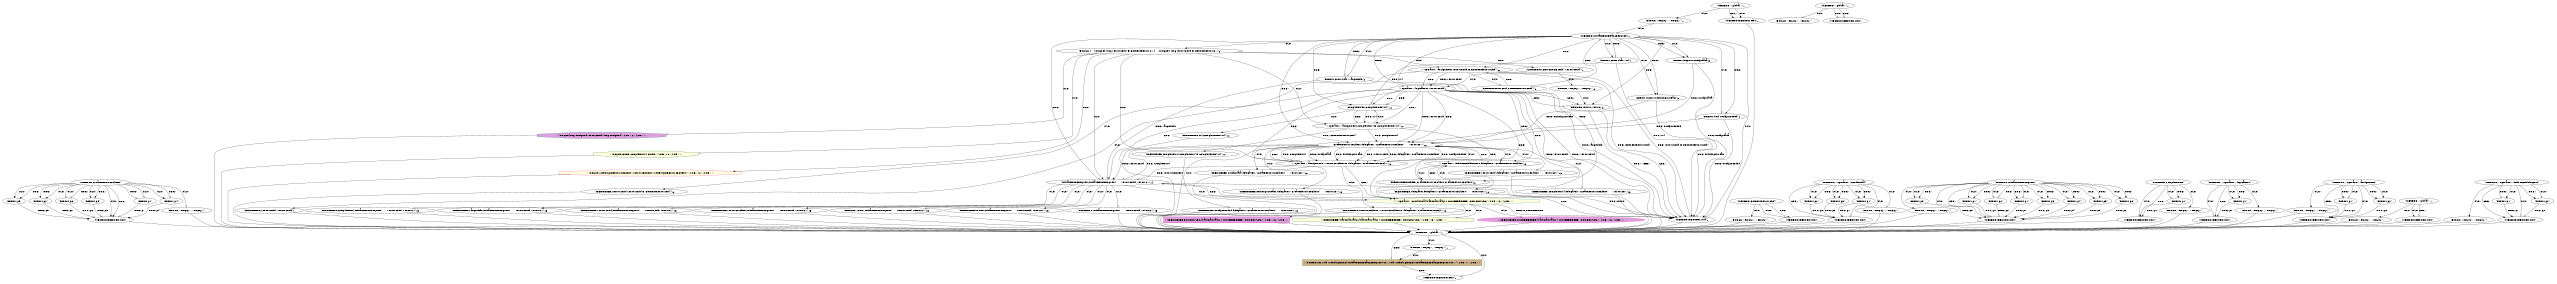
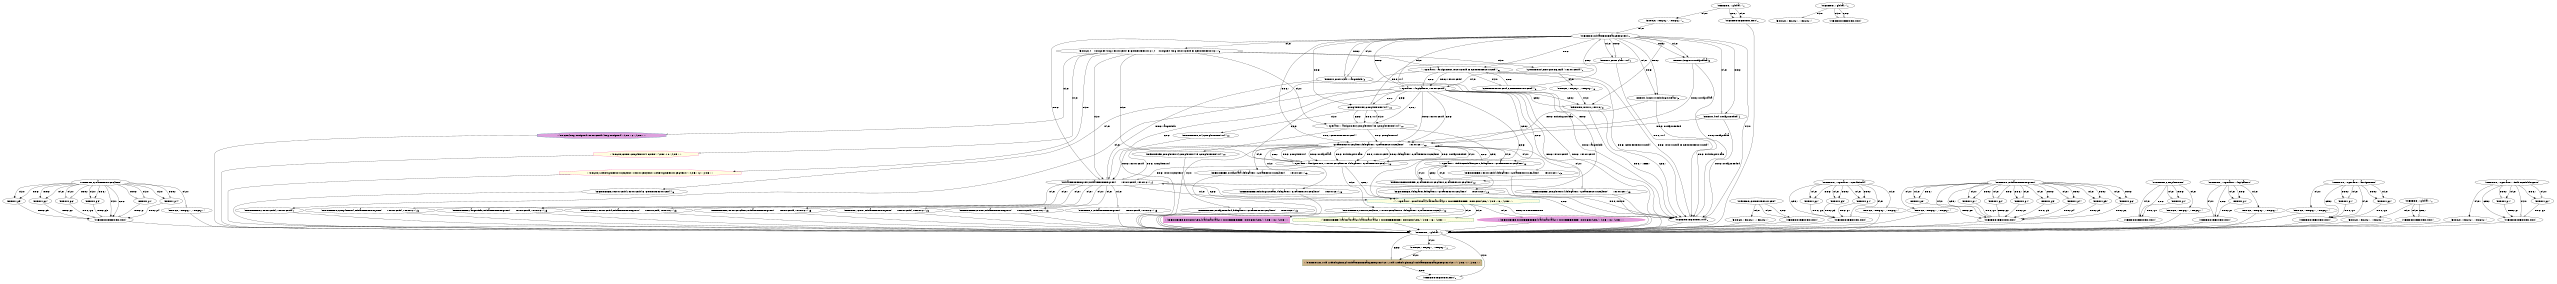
(646, 154) -> (646, 154)
